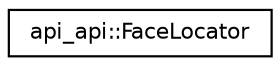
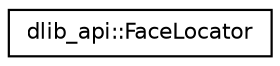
(140, 33) -> (140, 33)
